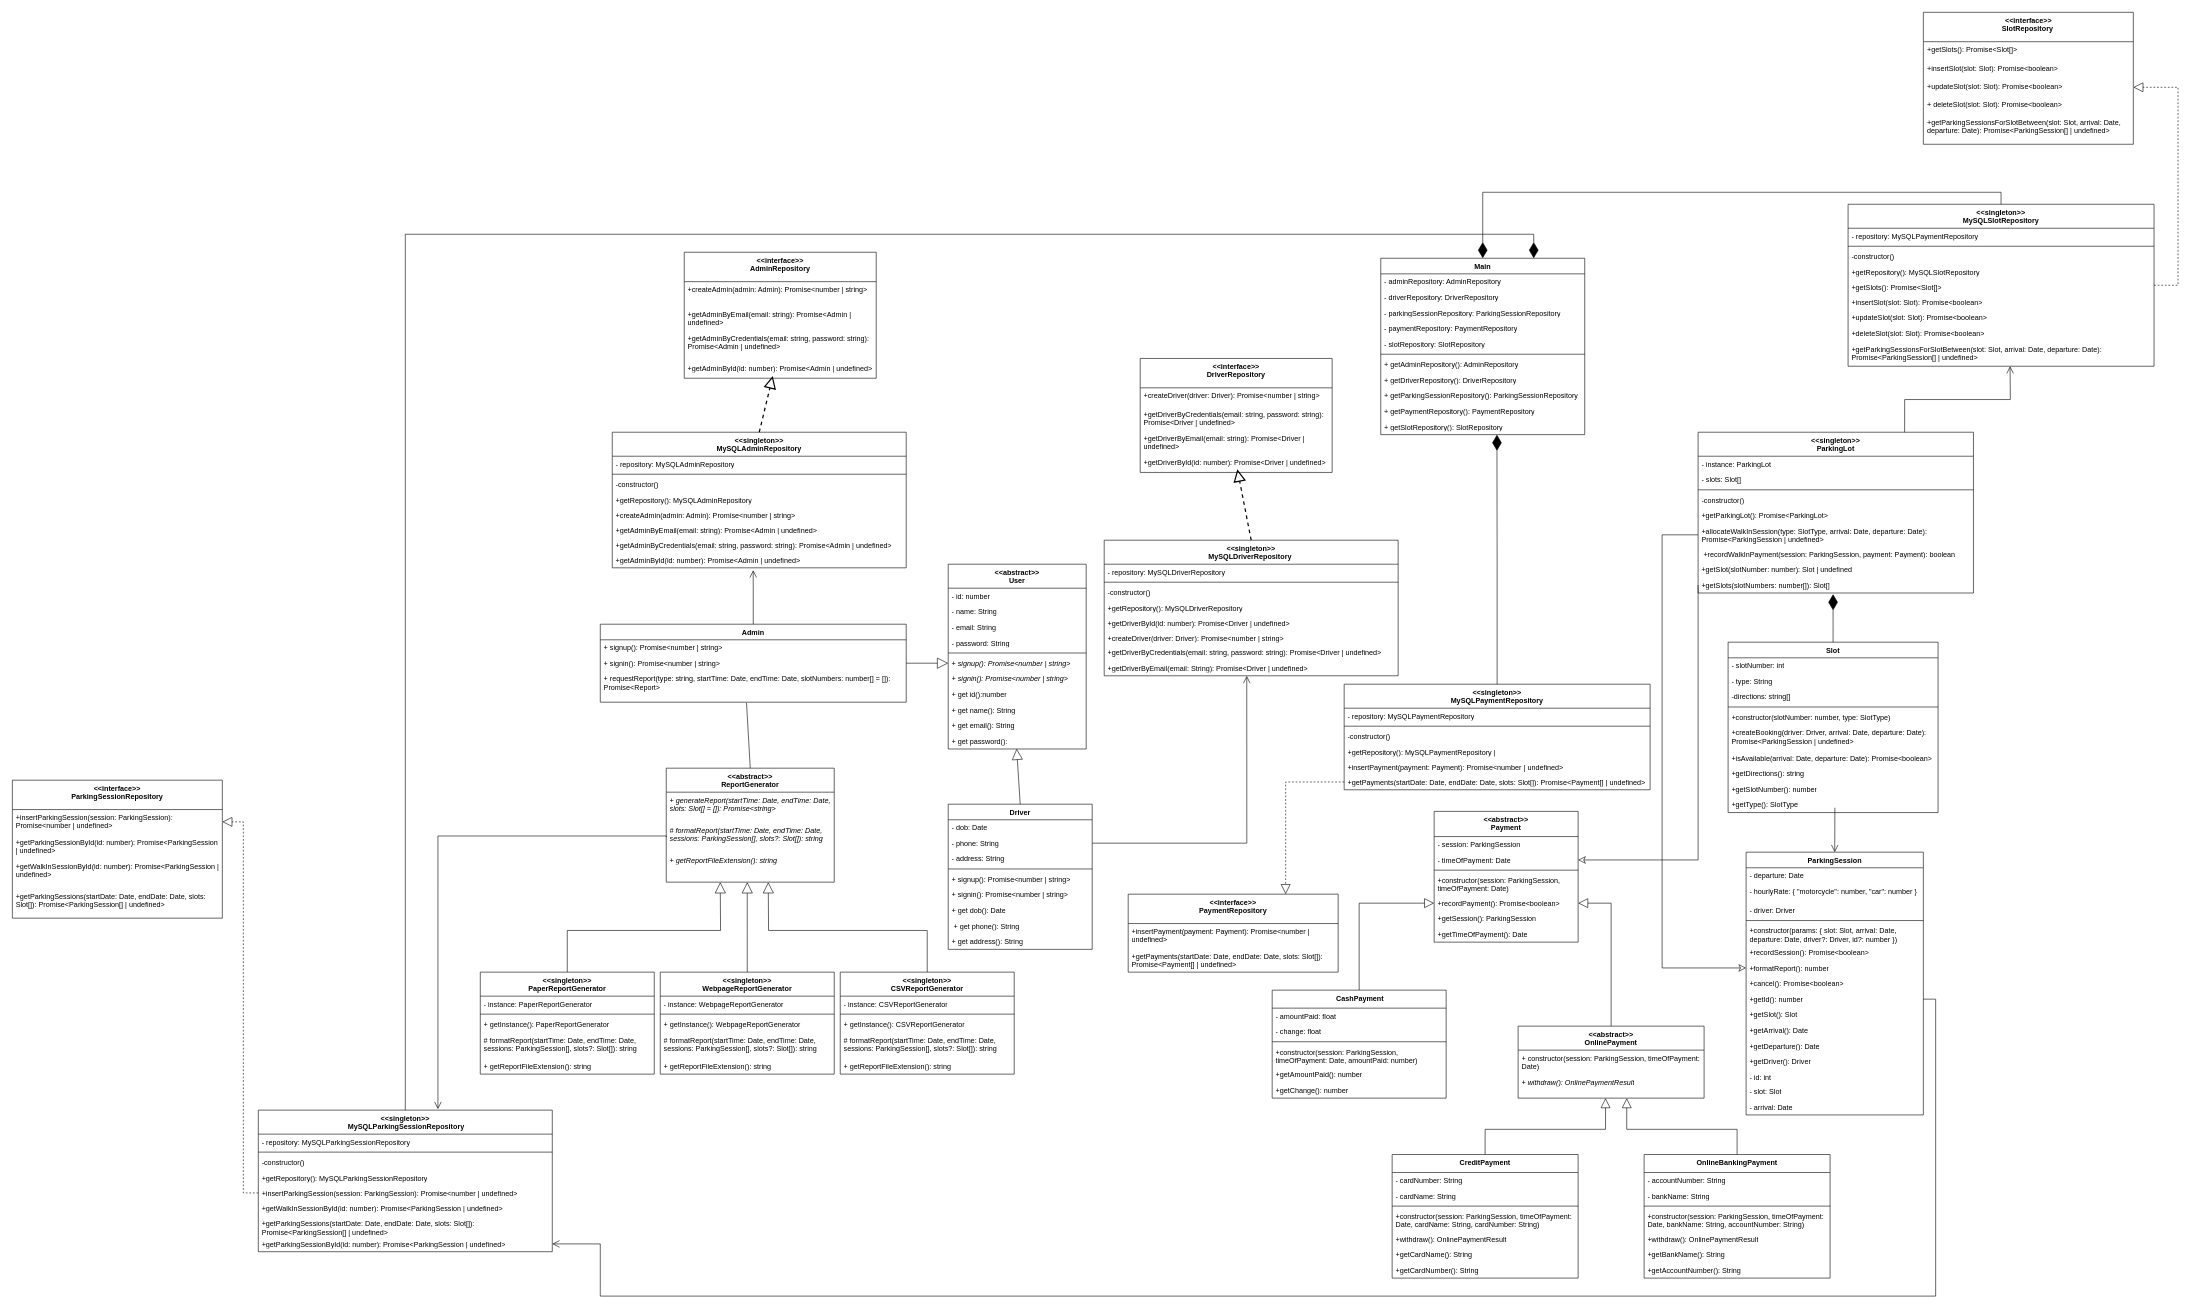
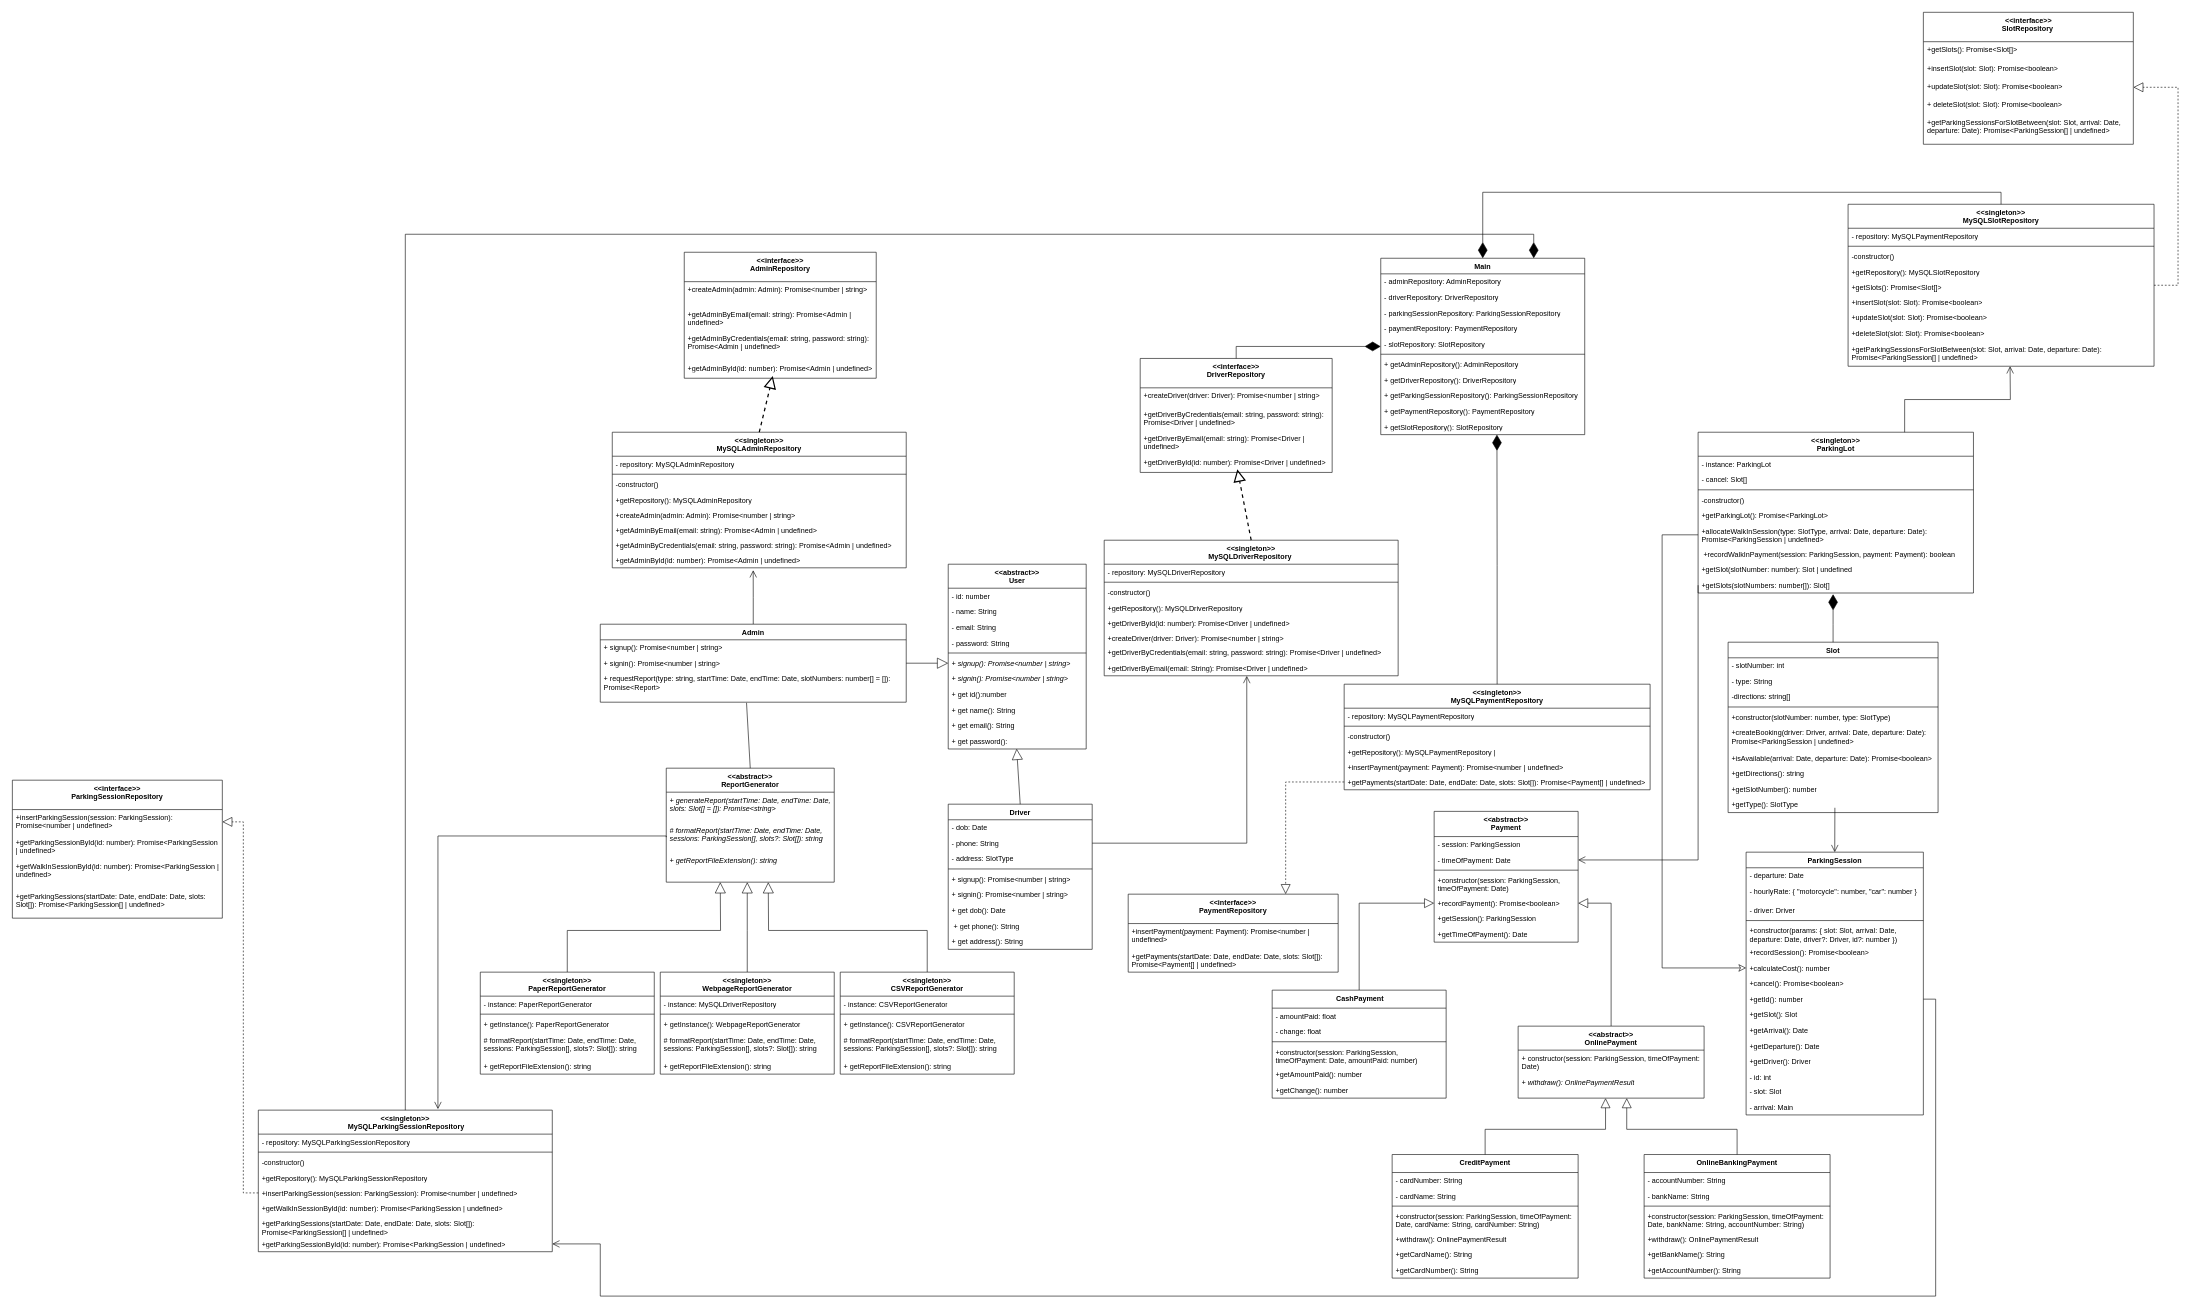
none -> (1299, 347)
(1727, 480) -> (1729, 480)
(982, 860) -> (986, 860)
(1585, 860) -> (1583, 860)
(1794, 969) -> (1795, 969)
(729, 1005) -> (725, 1005)
(1775, 1108) -> (1775, 1108)
